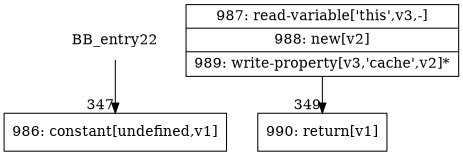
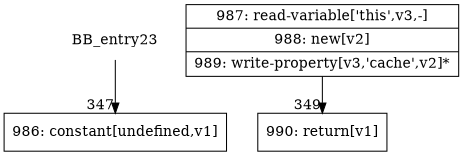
(115, 40) -> (115, 40)
